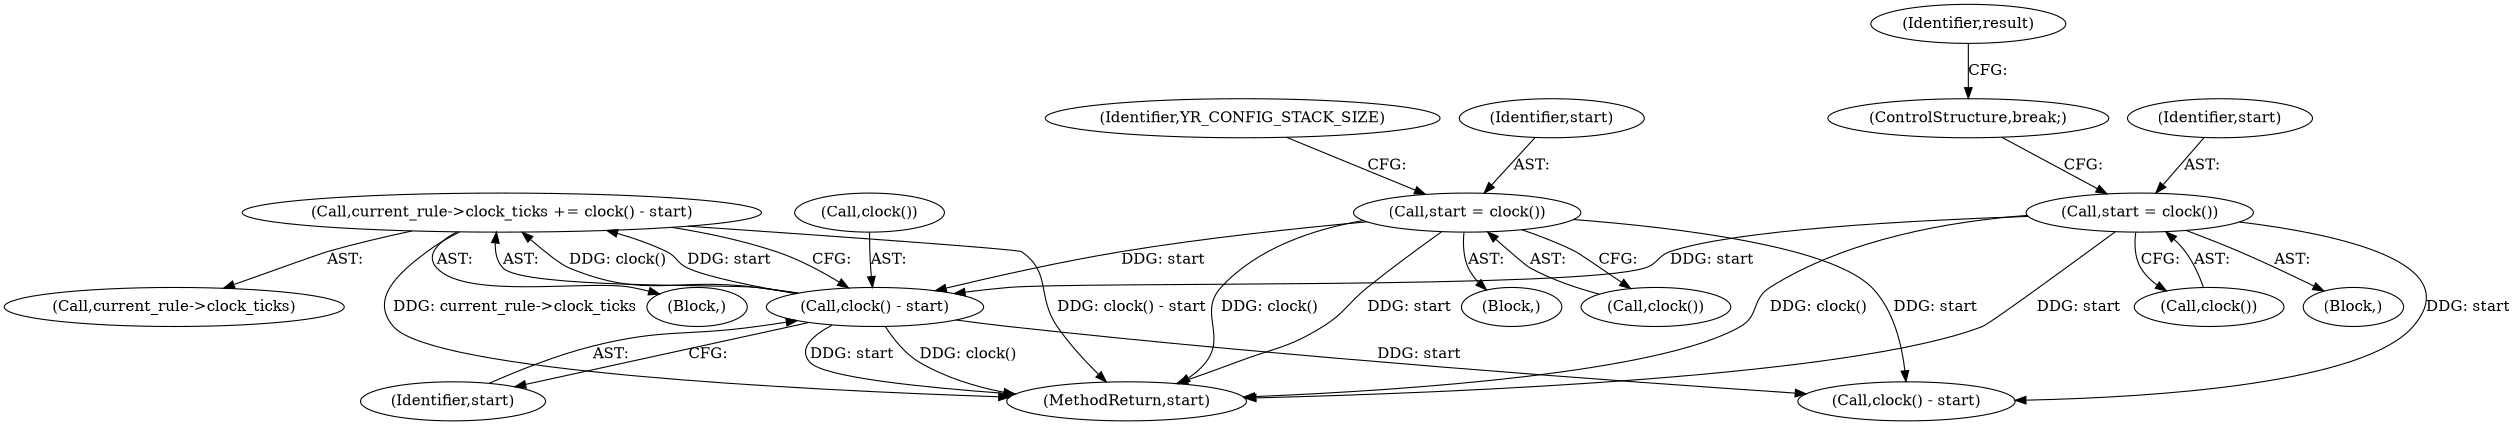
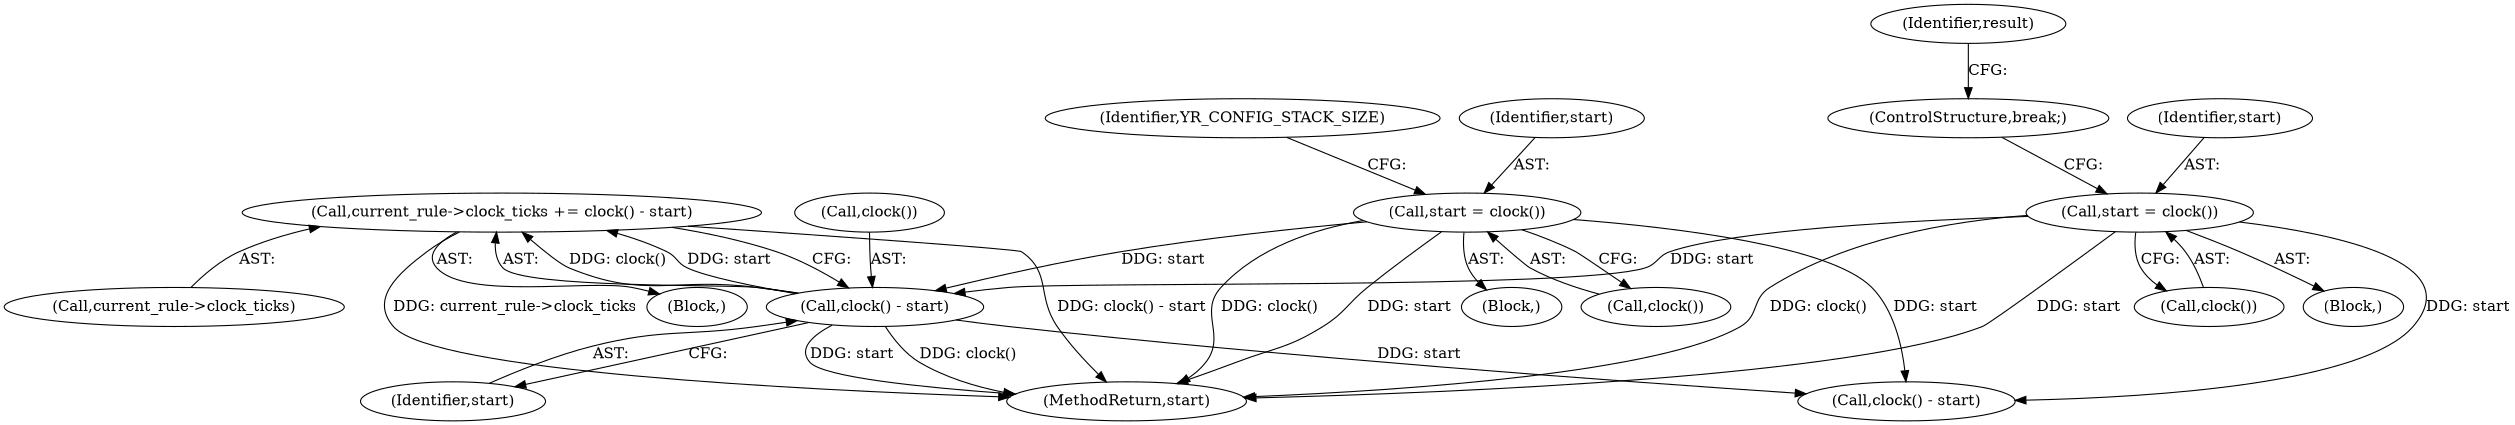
(322, 253) -> (246, 249)
